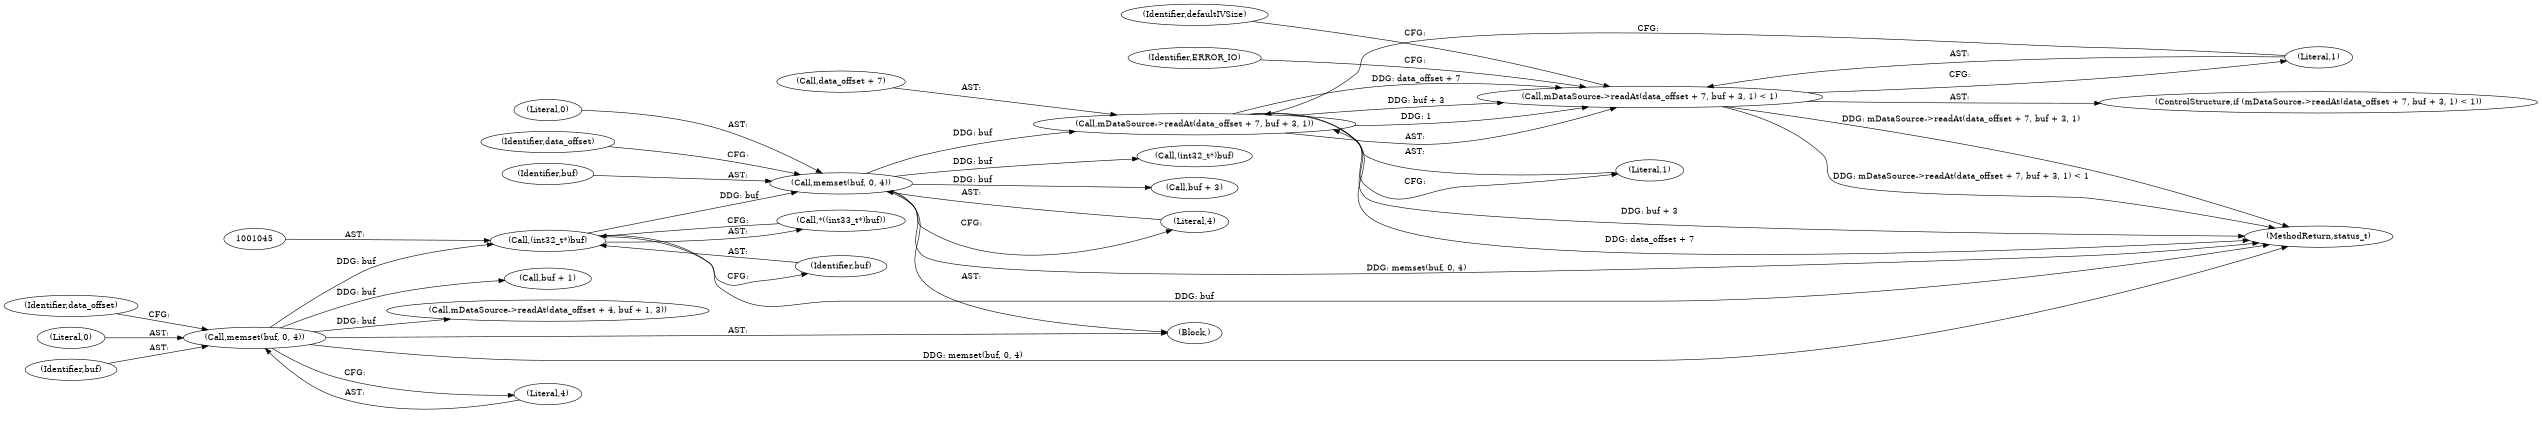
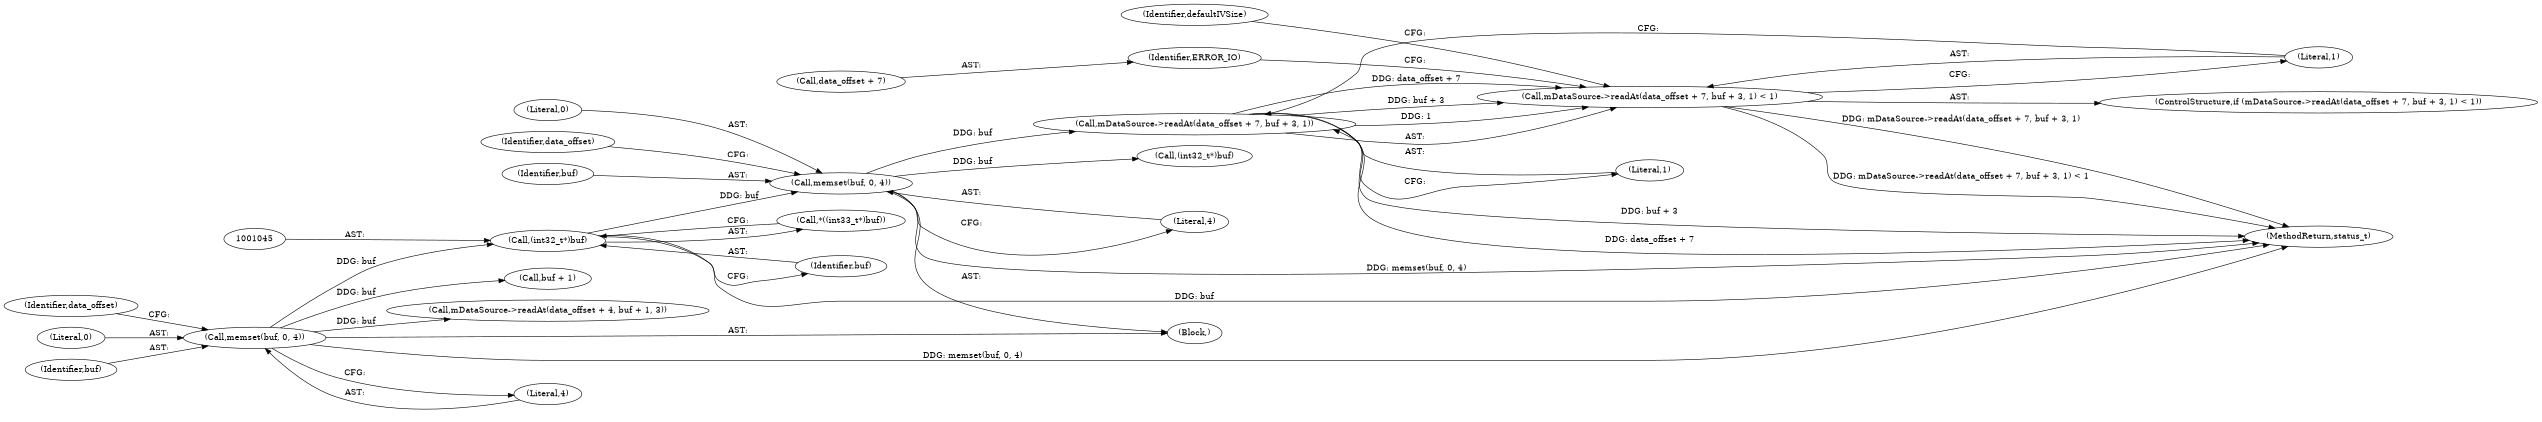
(1002, 101) -> (1014, 70)
(1195, 188) -> none
